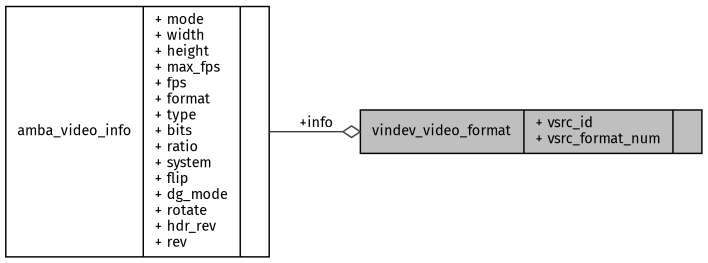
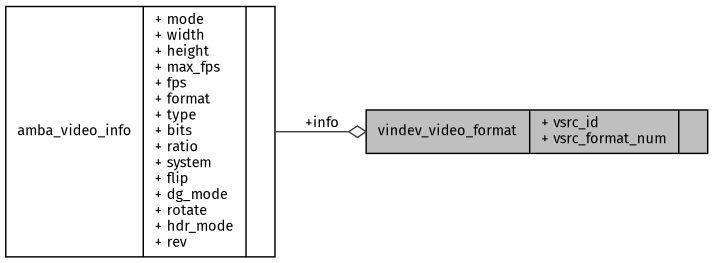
(186, 226) -> (195, 226)
